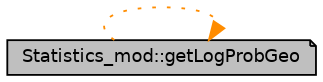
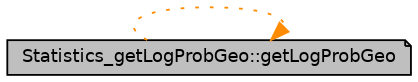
(162, 58) -> (209, 58)
